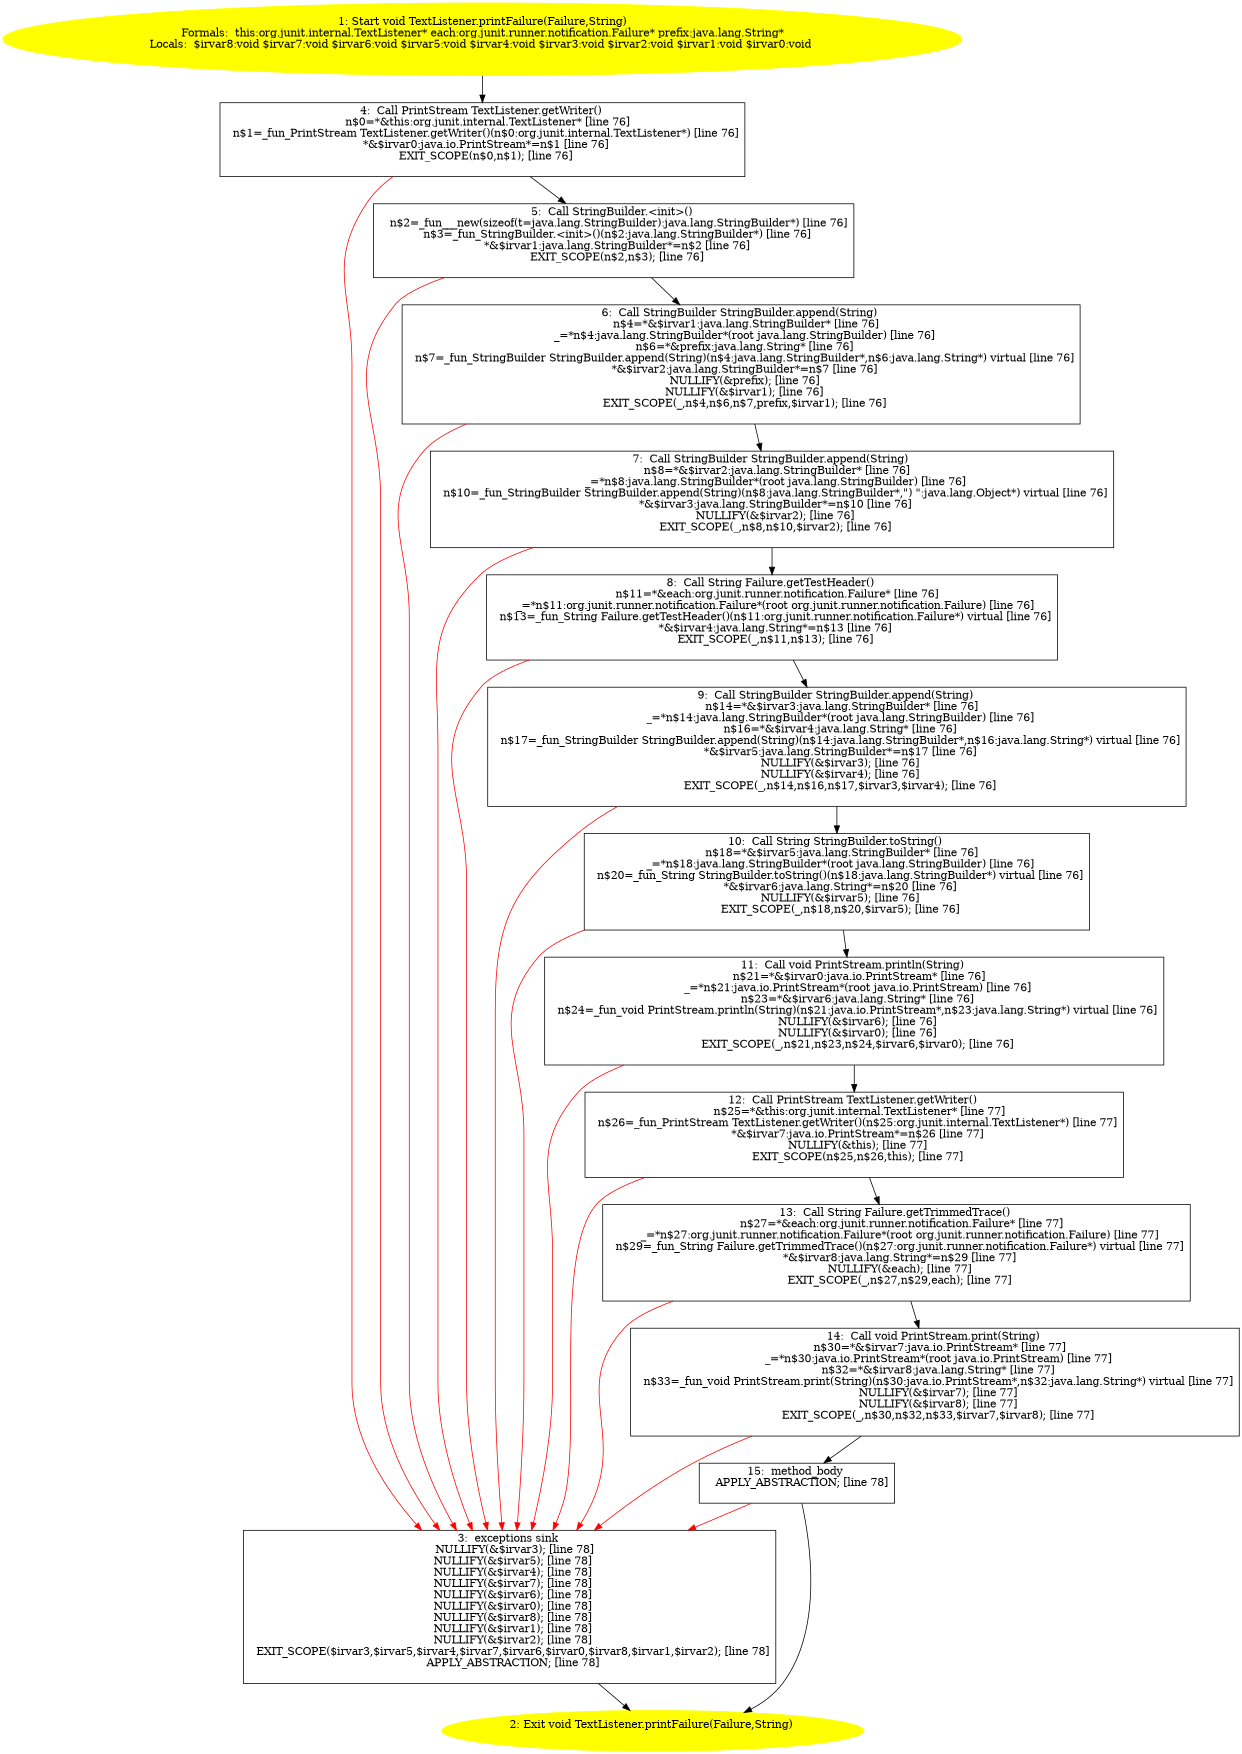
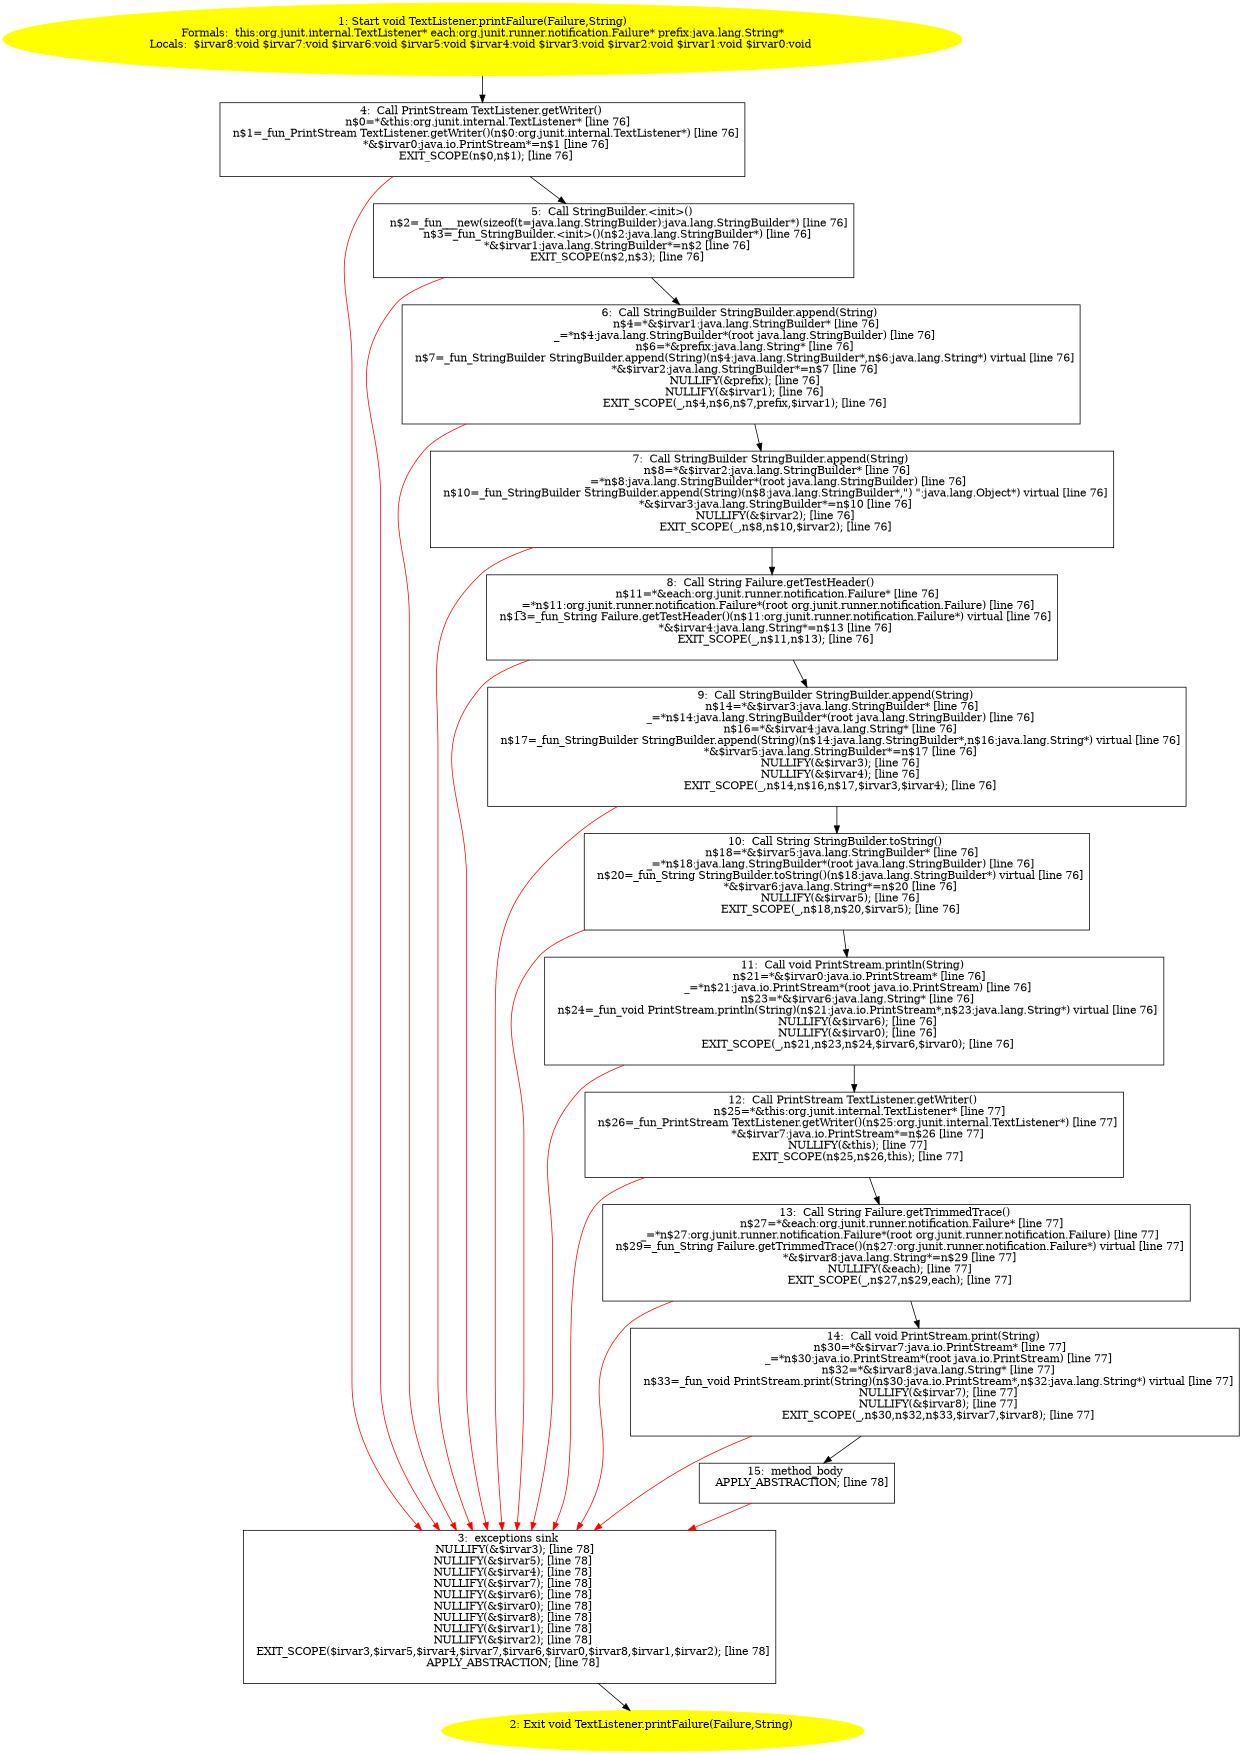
(808, 1616) -> none
